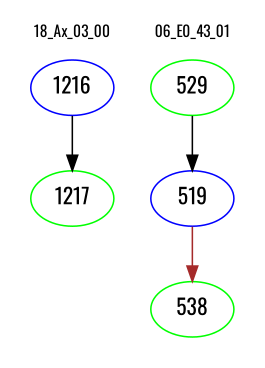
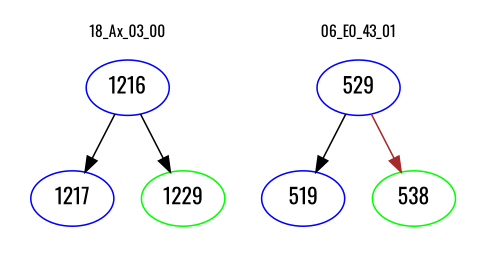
(192, 88) -> (359, 88)
(72, 199) -> (72, 199)
none -> (183, 199)
(192, 246) -> (383, 136)
